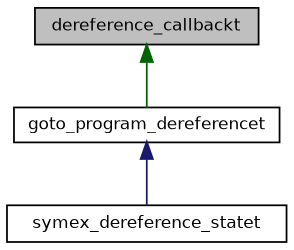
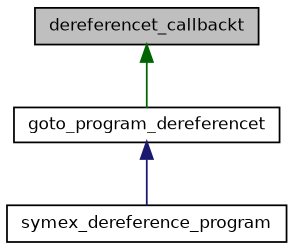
(147, 26) -> (147, 26)
(147, 224) -> (147, 224)
